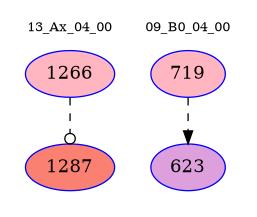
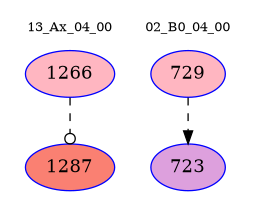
(188, 28) -> (188, 28)
(188, 74) -> (188, 74)
(188, 167) -> (188, 167)
